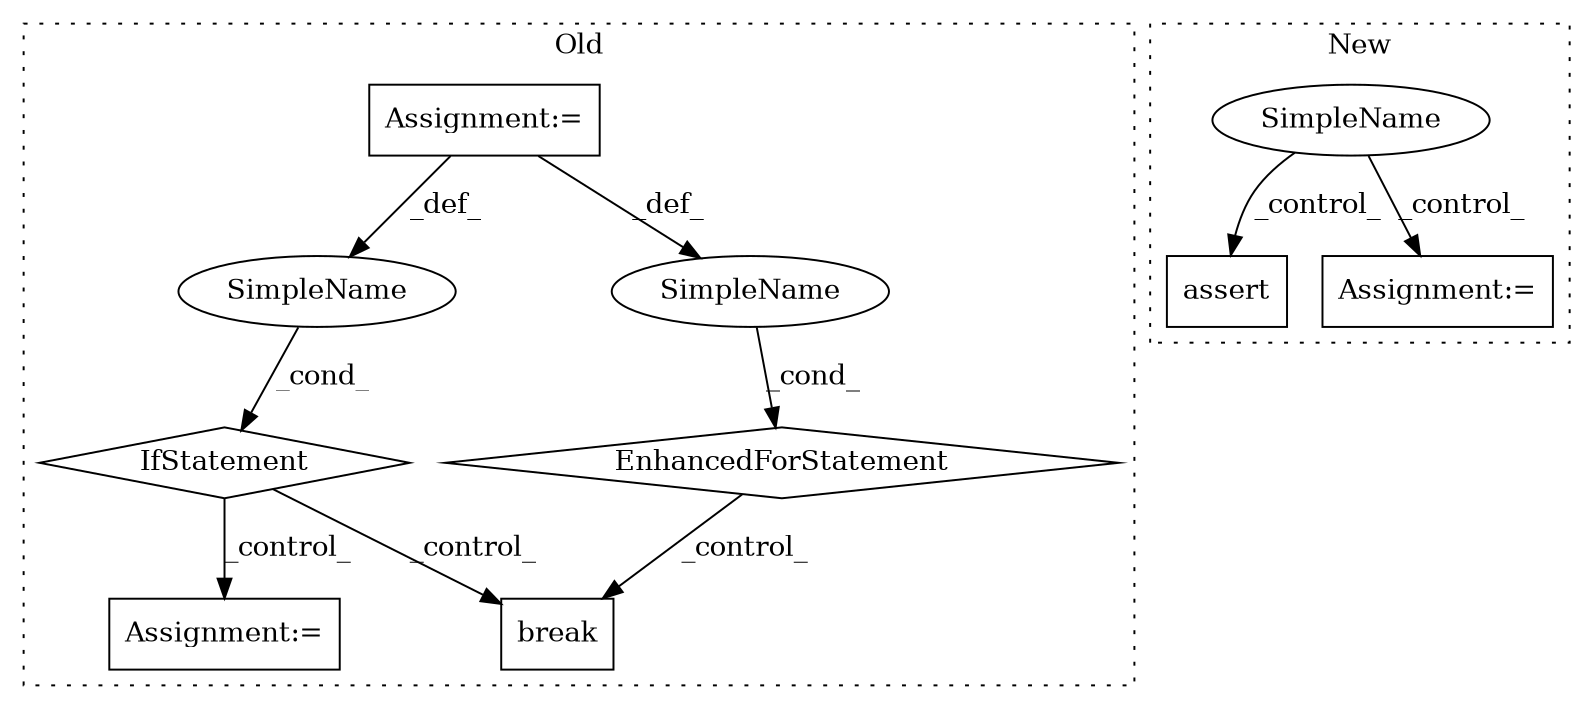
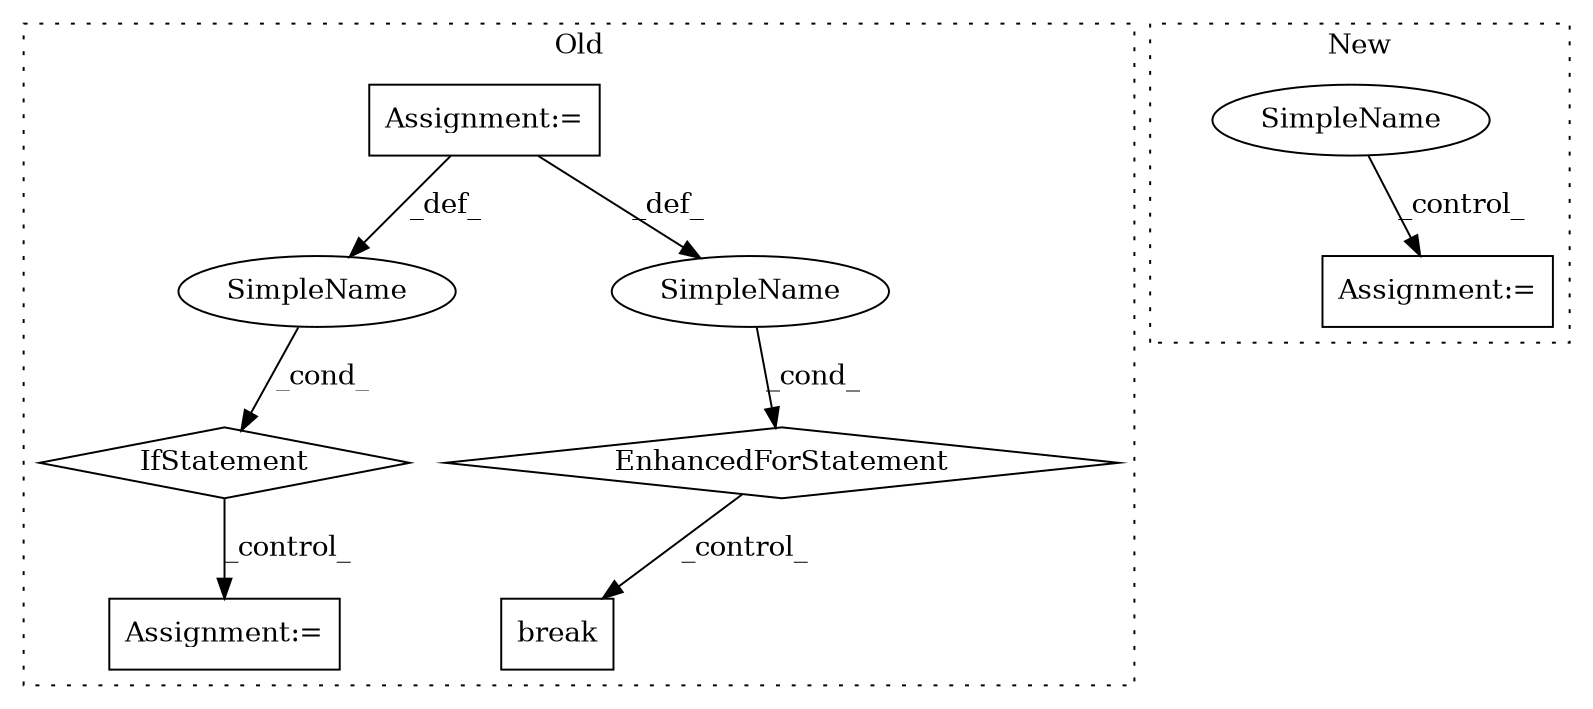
(1227, 291) -> none
(378, 542) -> none
